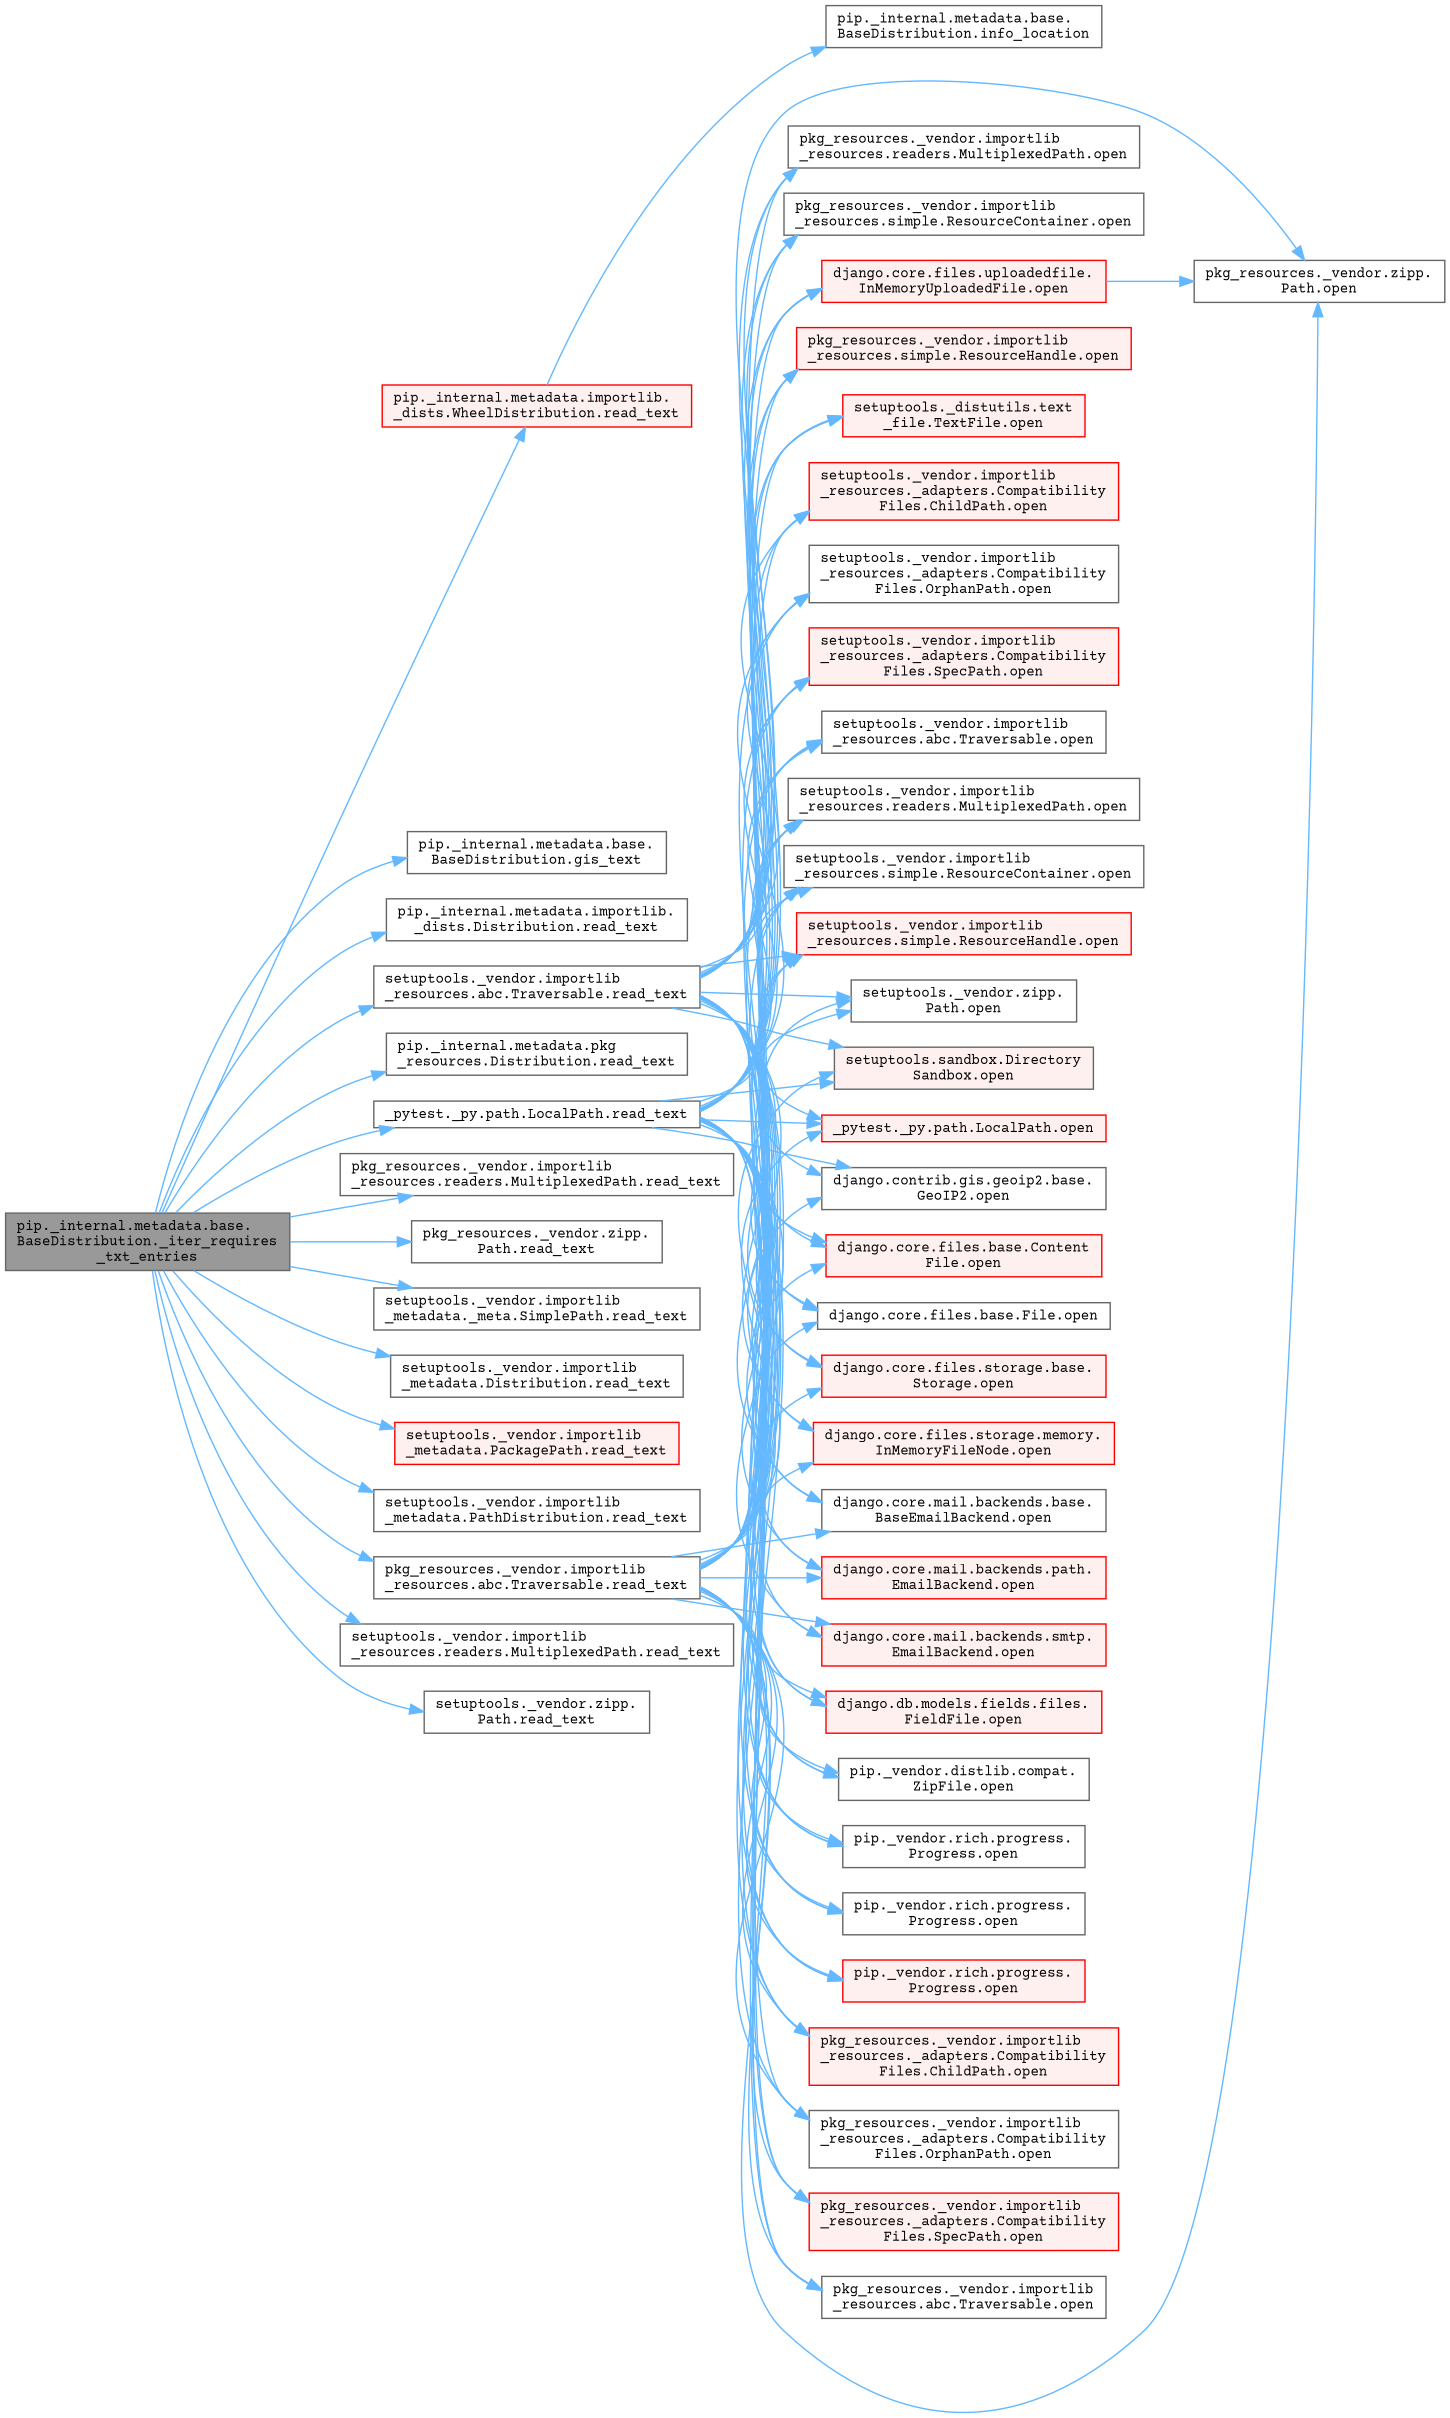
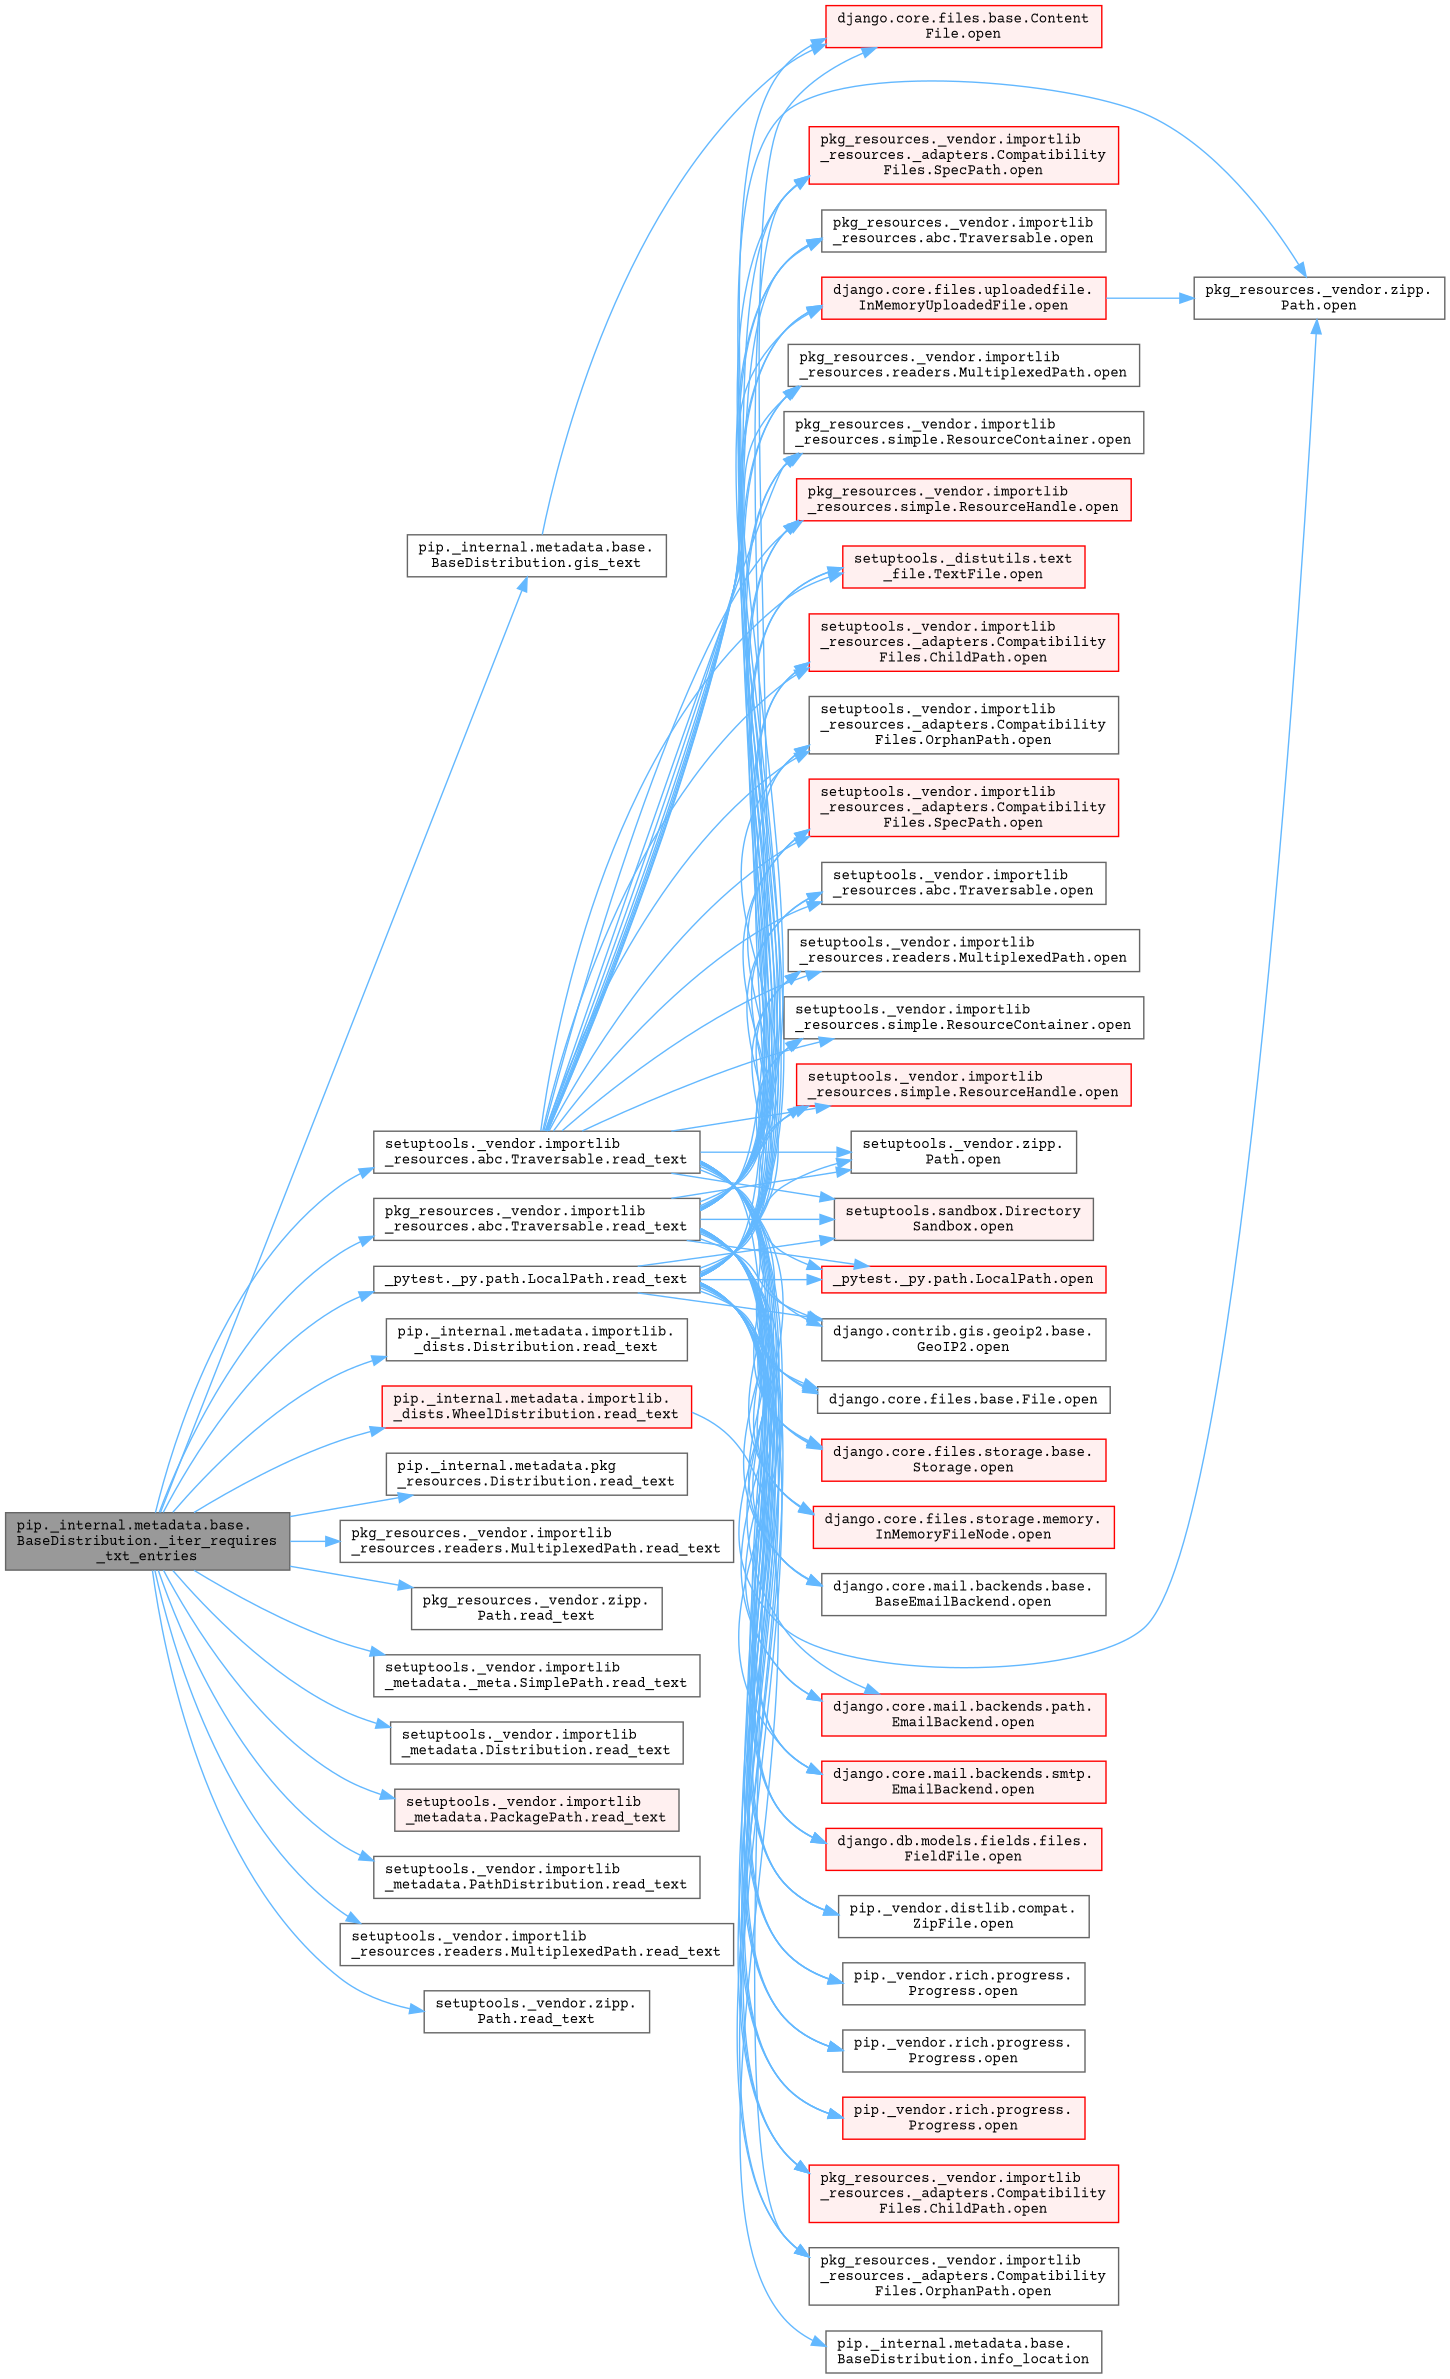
(758, 1179) -> (633, 266)
(537, 1443) -> (537, 1810)
